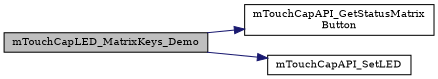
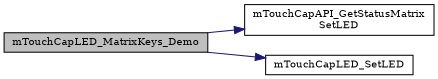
(339, 20) -> (339, 20)
(339, 65) -> (339, 65)
